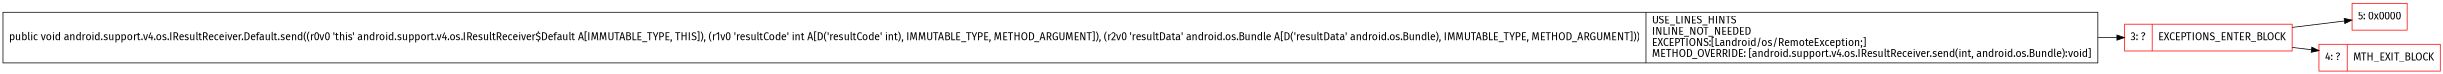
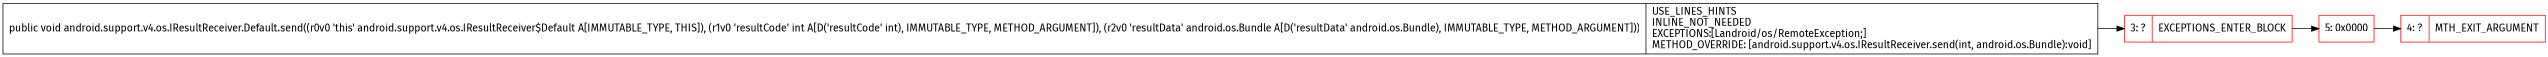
(2302, 49) -> (2384, 29)
(2394, 57) -> (2487, 28)
